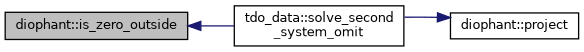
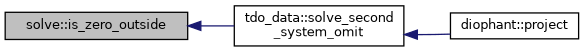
(421, 17) -> (434, 35)
(96, 26) -> (96, 26)
